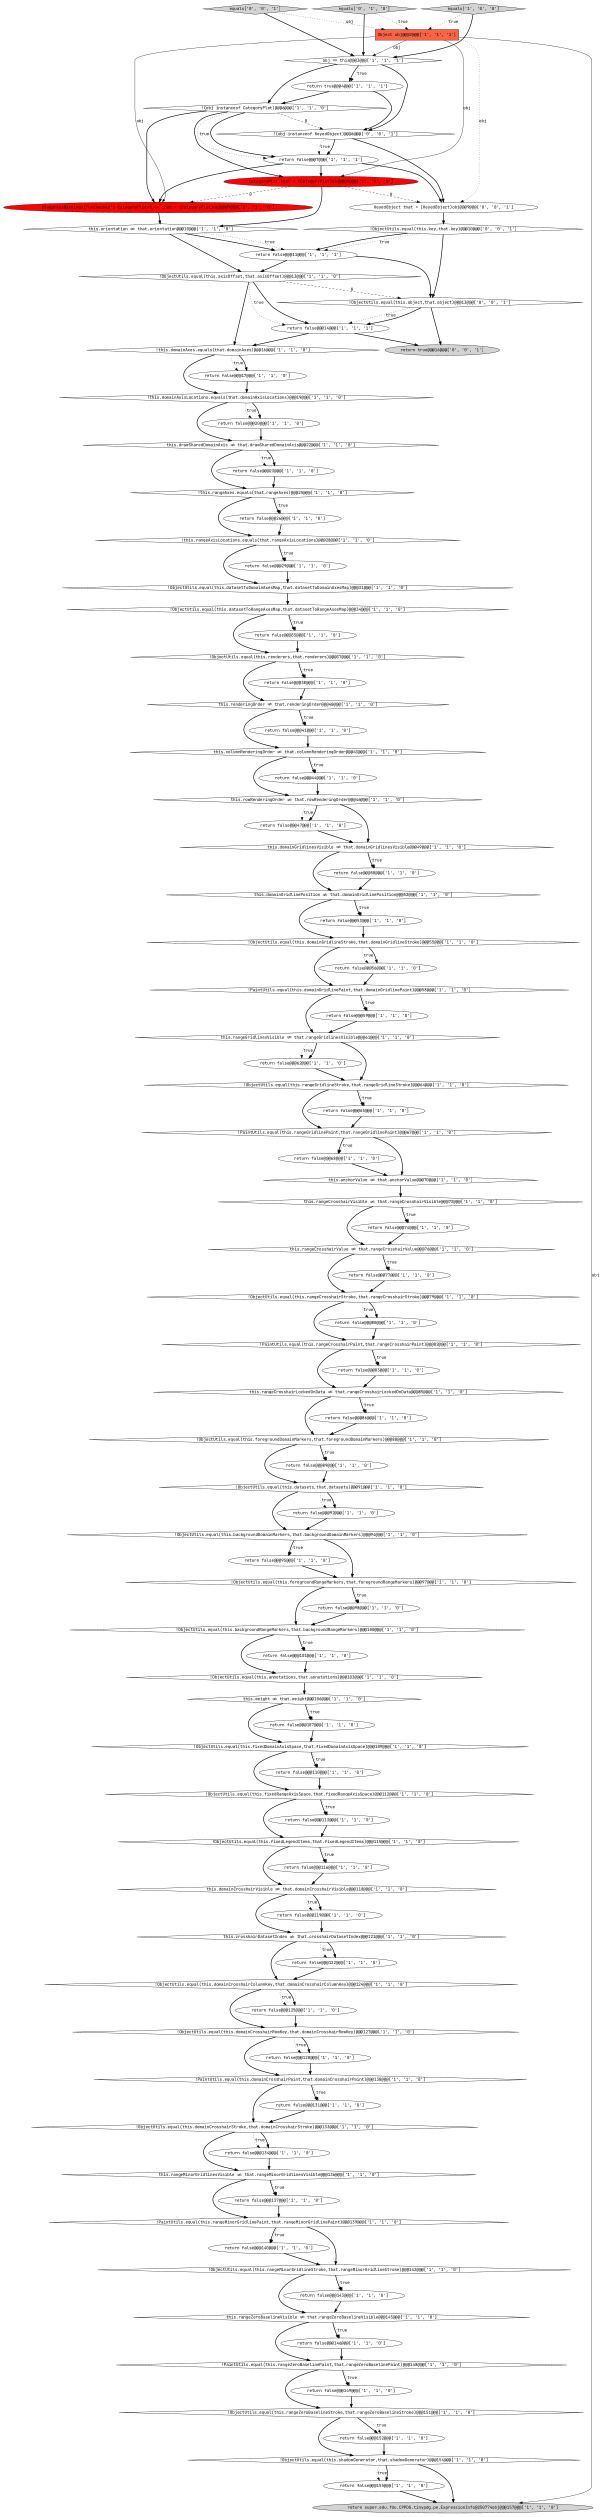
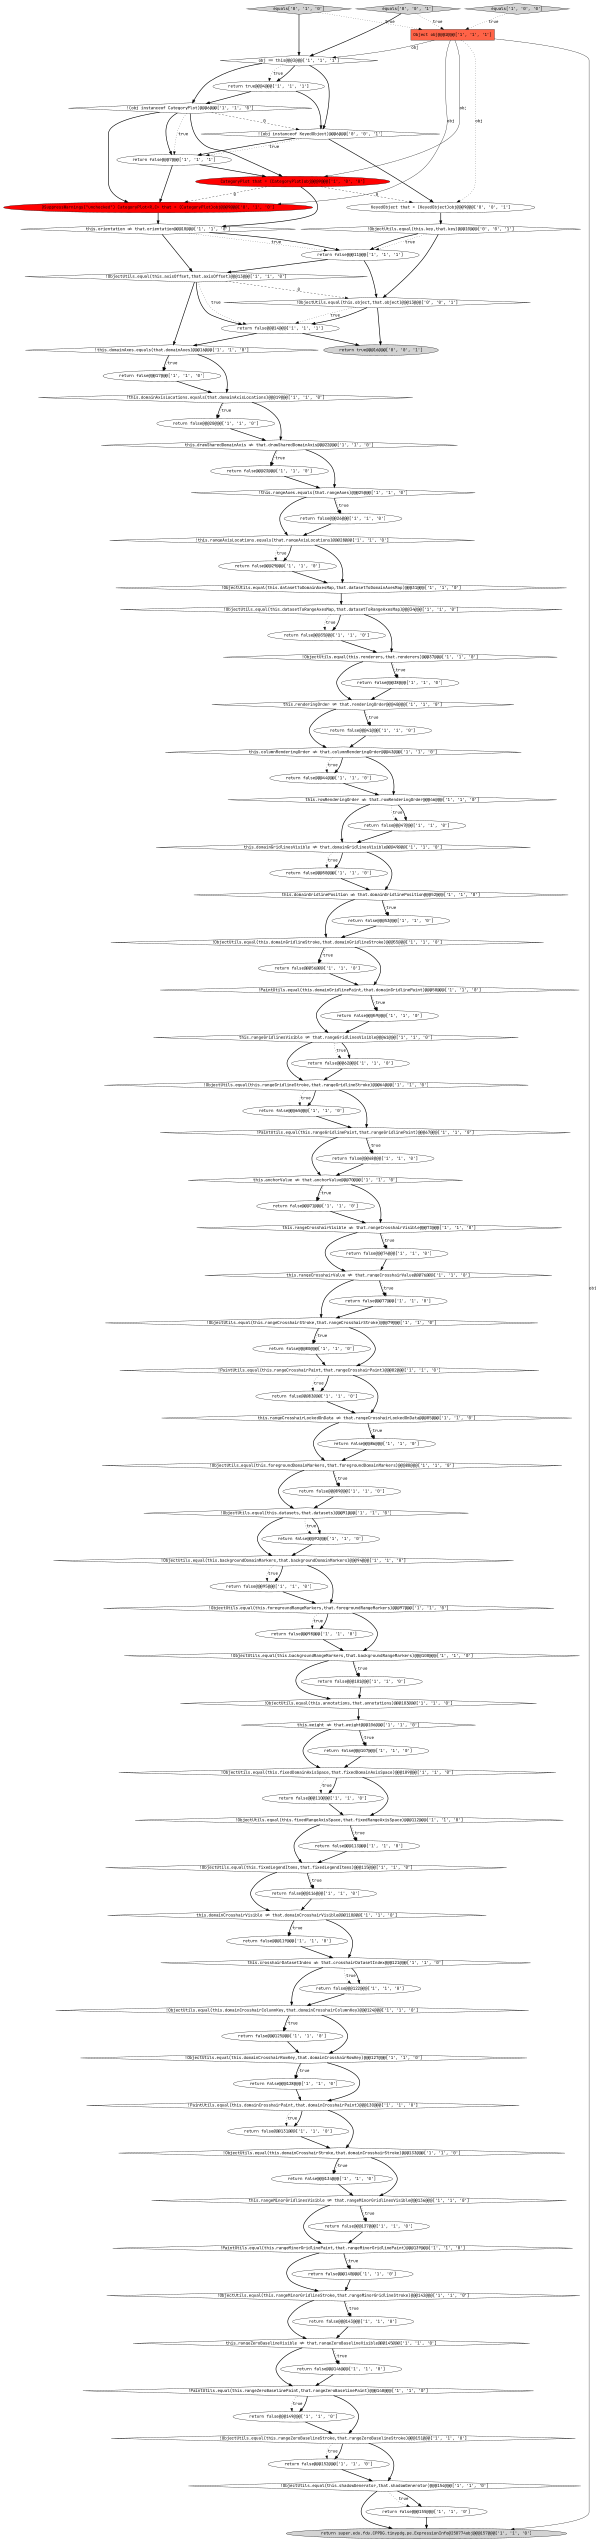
(350, 22) -> (438, 22)
(444, 48) -> none
(407, 171) -> none
none -> (316, 1206)
